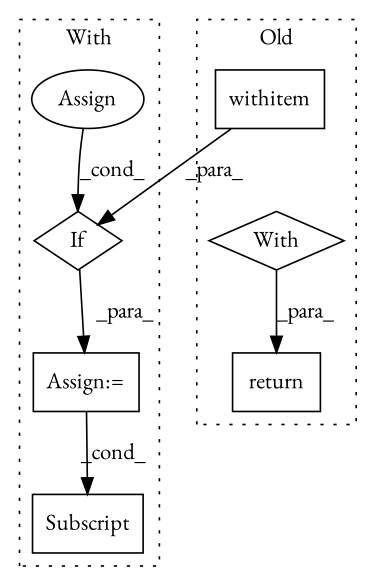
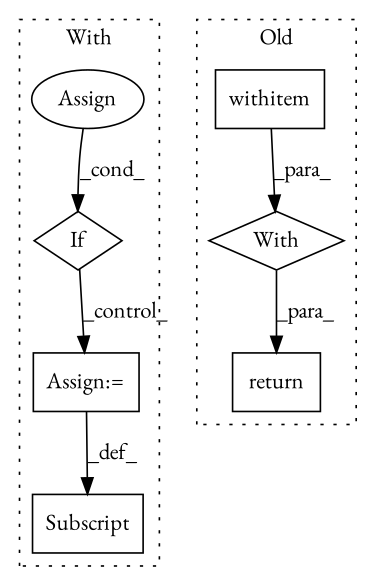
(171, 172) -> (273, 162)
(125, 311) -> (125, 311)
(113, 453) -> (113, 453)
